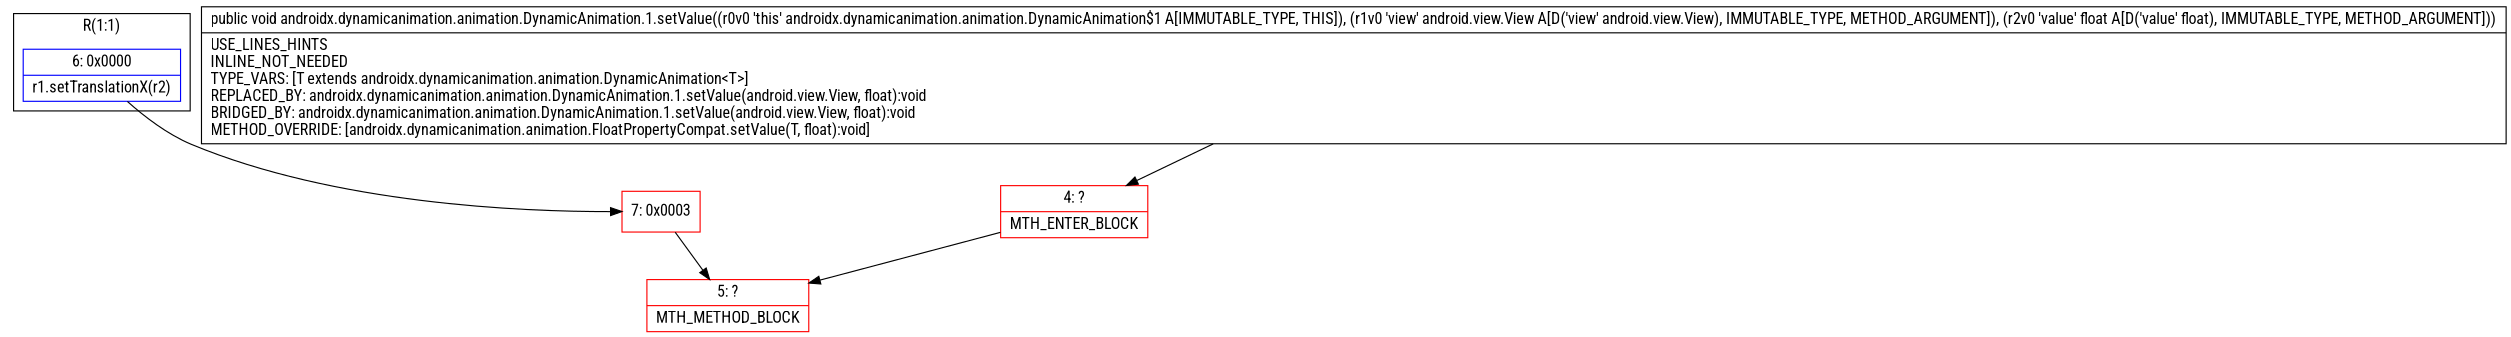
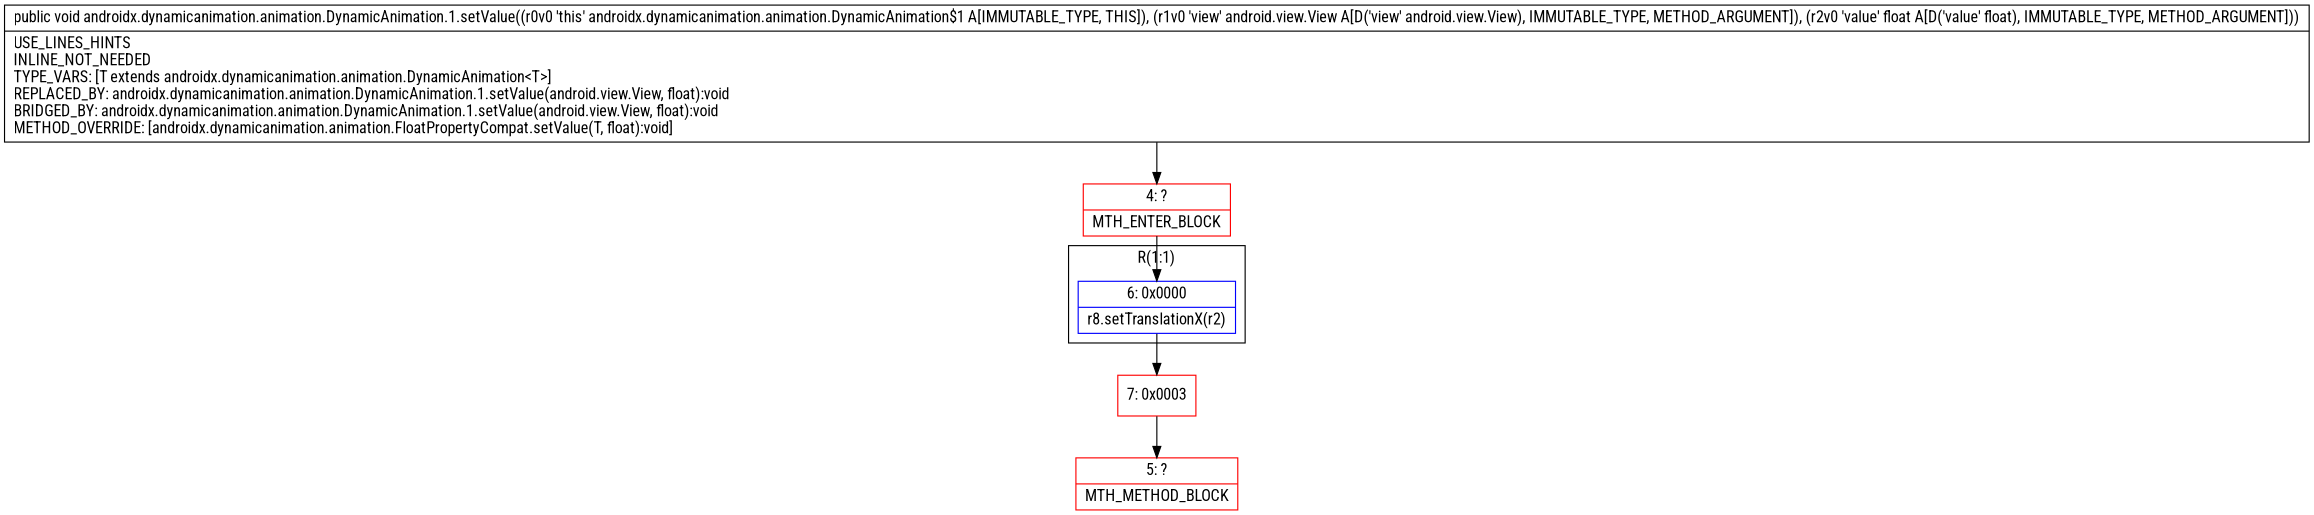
(102, 88) -> (1157, 320)
(910, 256) -> (1157, 253)
